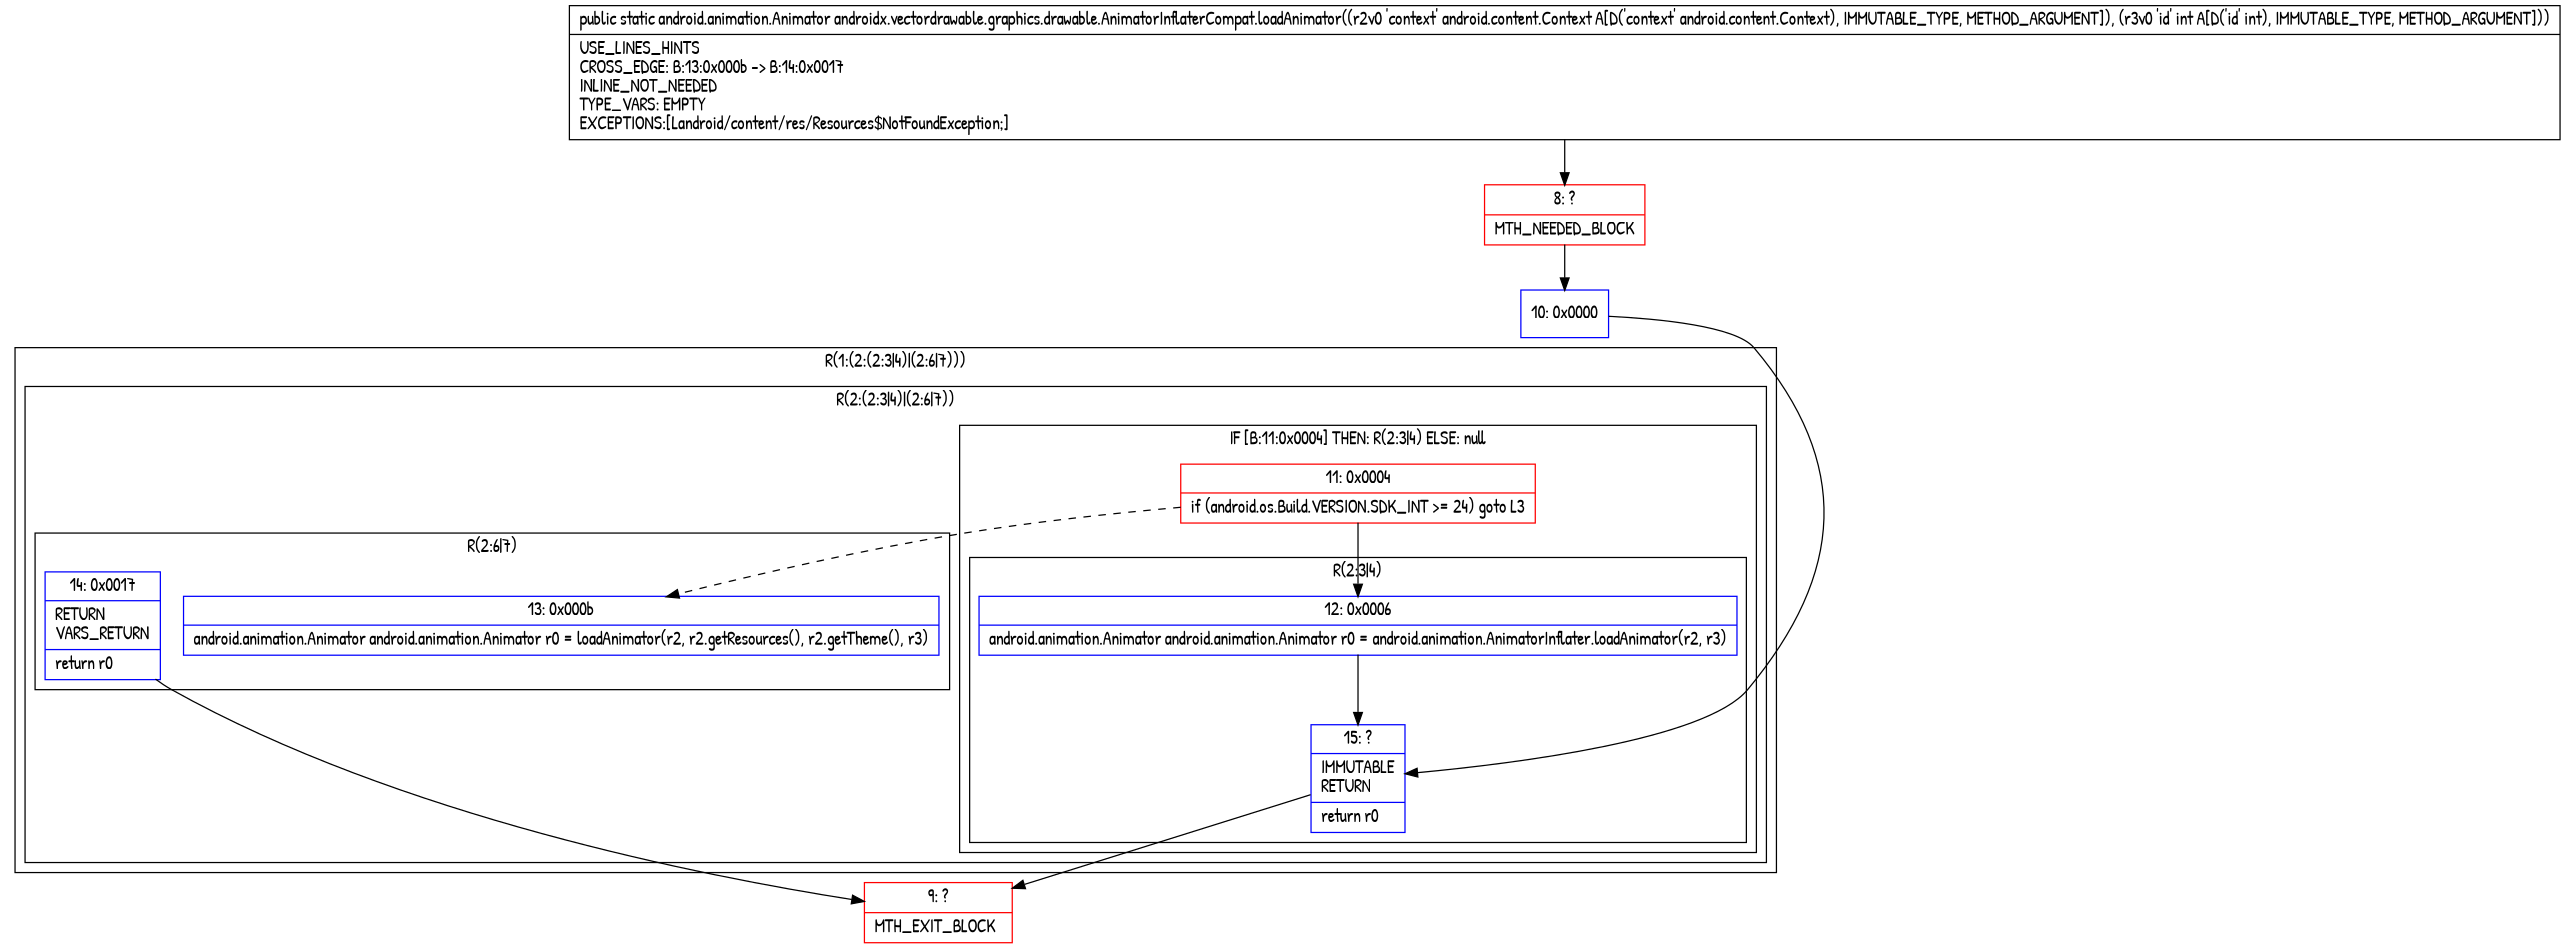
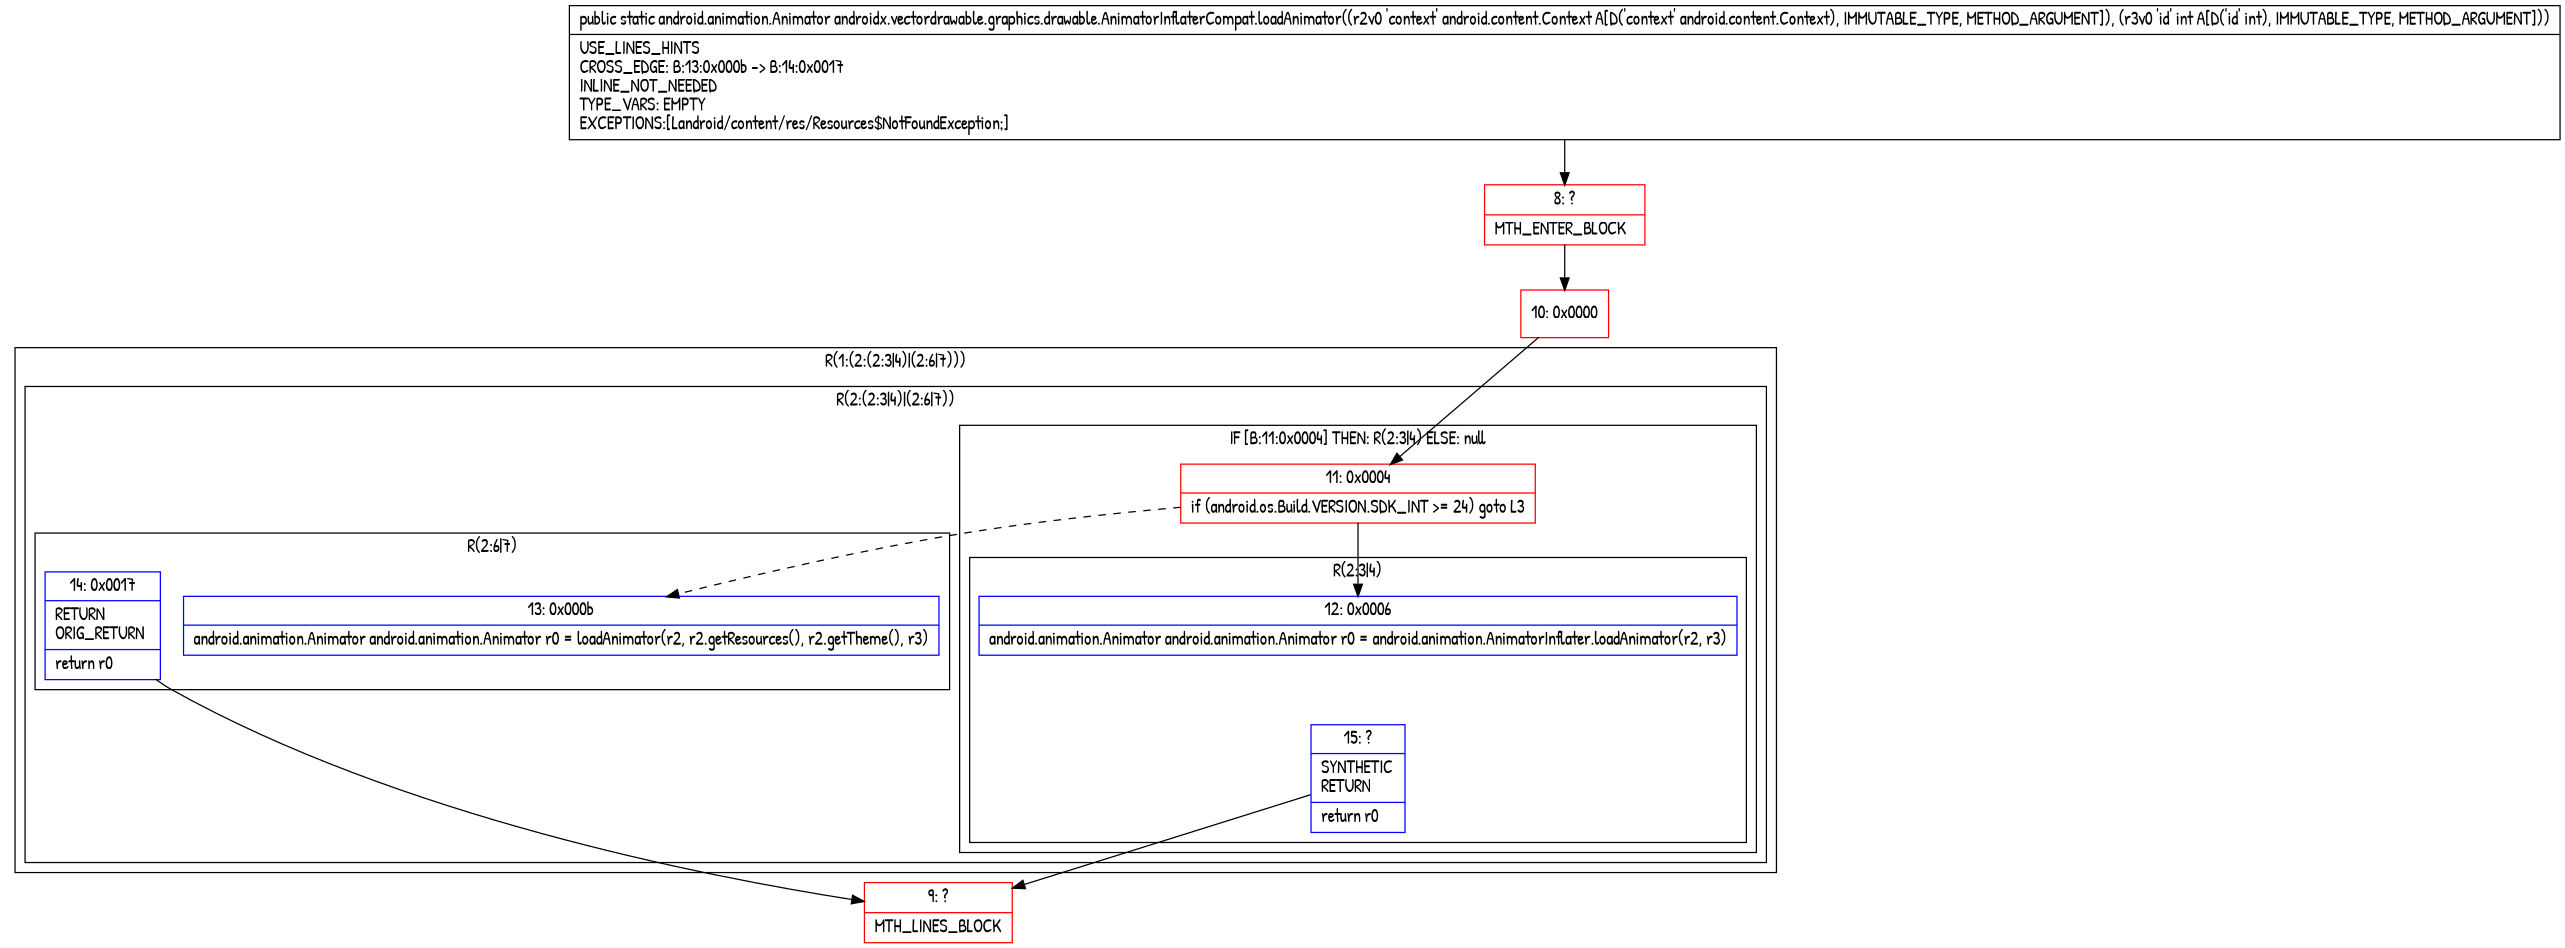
(1565, 229) -> (1561, 229)
(1565, 314) -> (1565, 314)
(1798, 612) -> (1469, 397)
(103, 634) -> (100, 634)
(1358, 683) -> none
(1358, 768) -> (1357, 768)
(935, 927) -> (938, 927)
